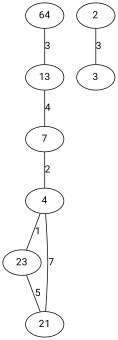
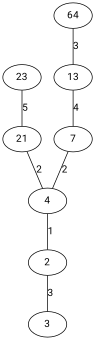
(33, 232) -> (48, 232)
(51, 263) -> (39, 170)
